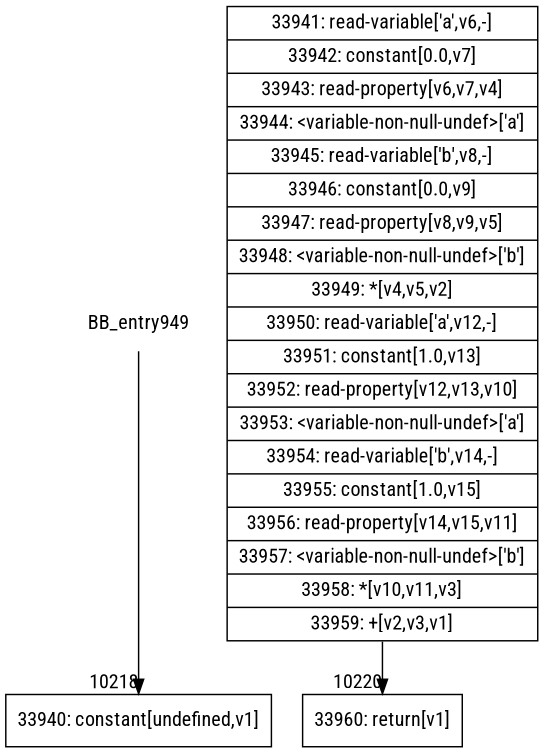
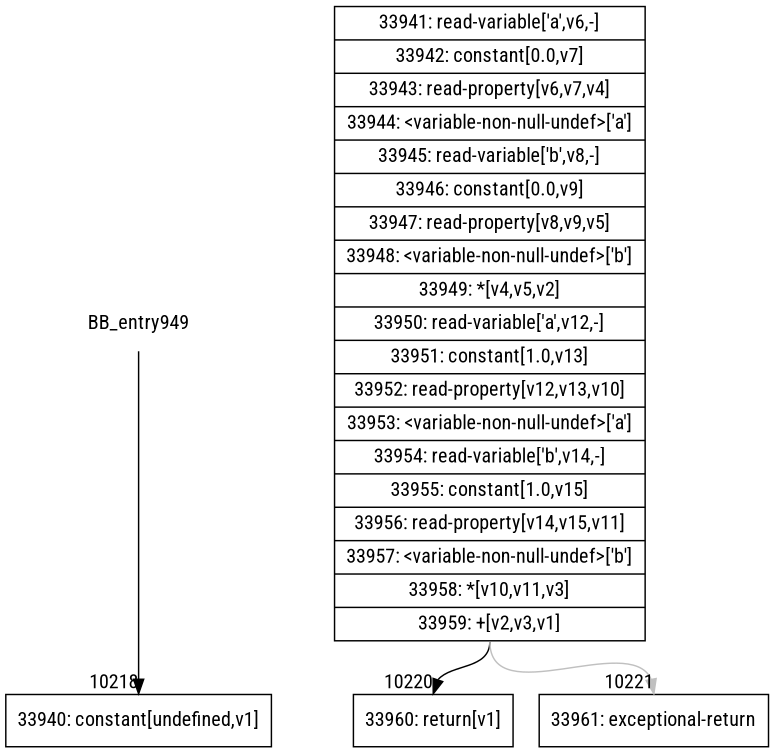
none -> (654, 721)
